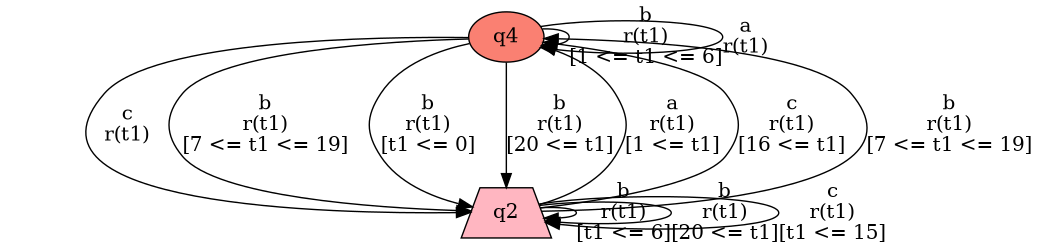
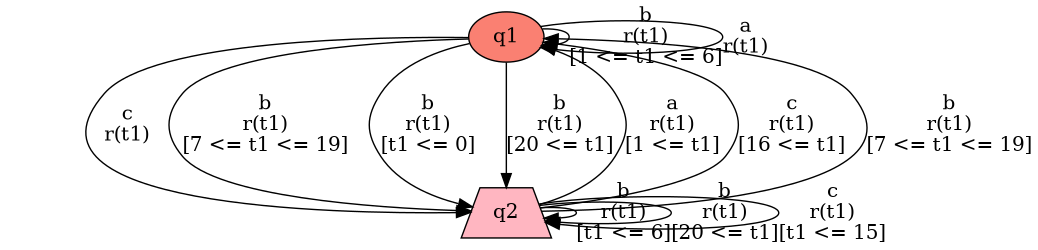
(506, 37) -> (506, 37)
